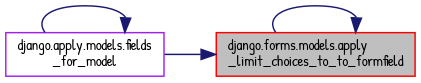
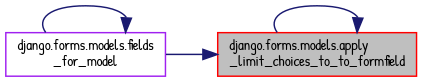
(85, 54) -> (86, 54)
